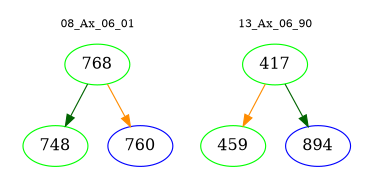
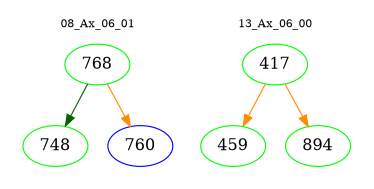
(276, 24) -> (276, 24)
(294, 100) -> (294, 100)
(318, 146) -> (318, 146)
